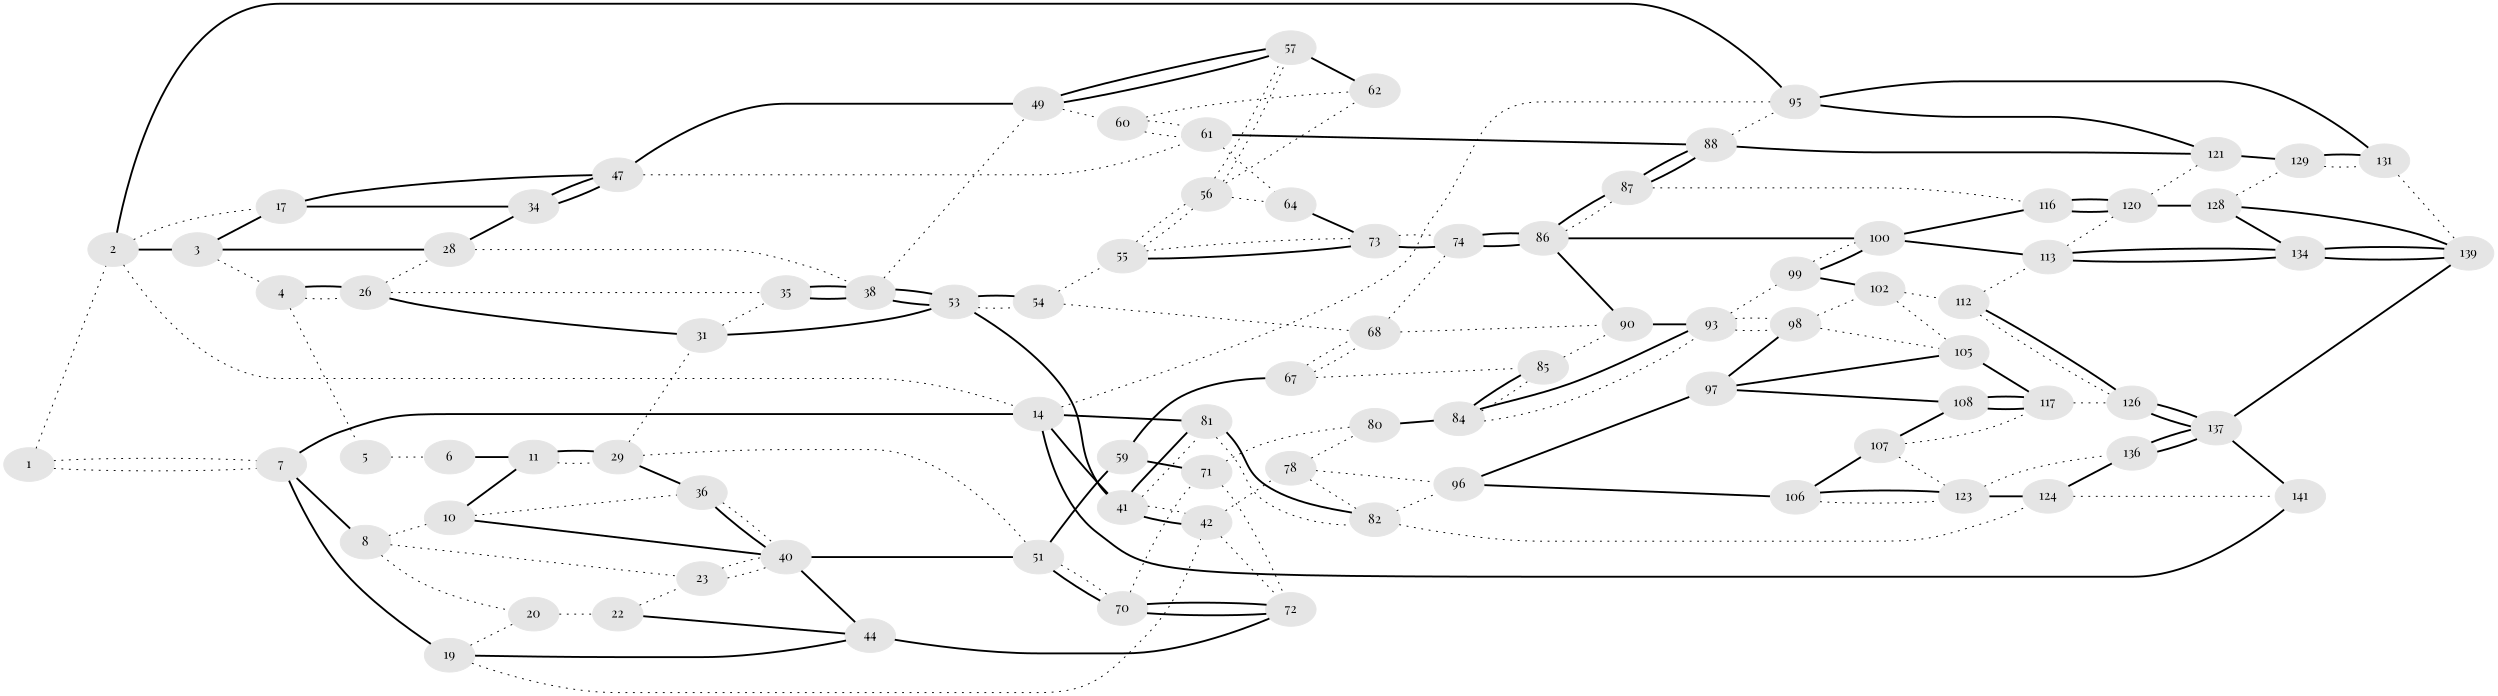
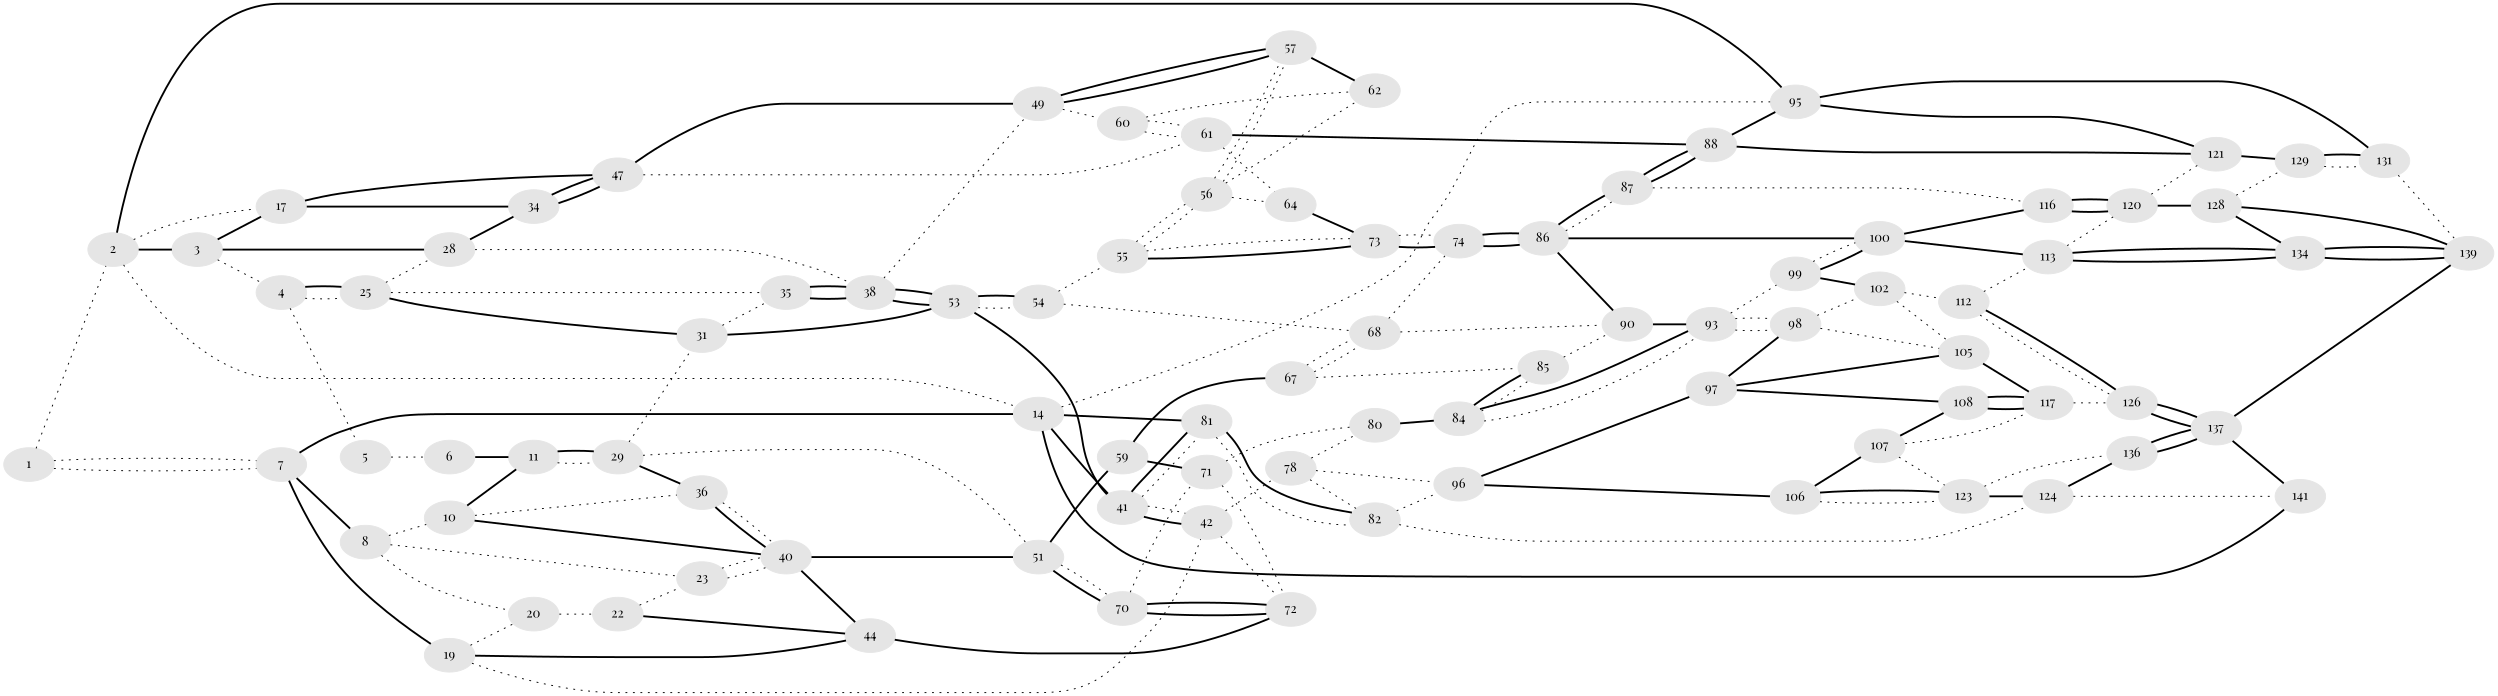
(1754, 123) -> (1754, 123)
(365, 293) -> (365, 293)
